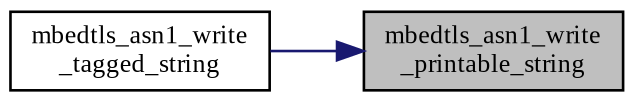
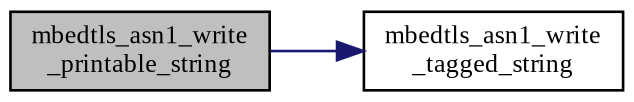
(303, 51) -> (303, 51)
